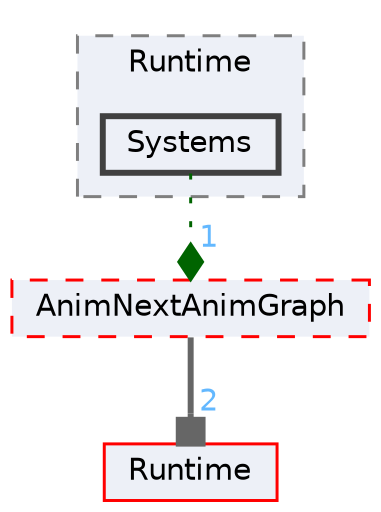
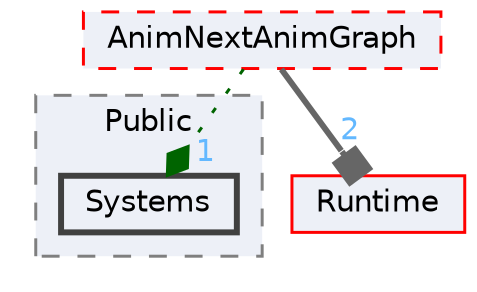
(191, 64) -> (149, 124)
(191, 216) -> (212, 114)
